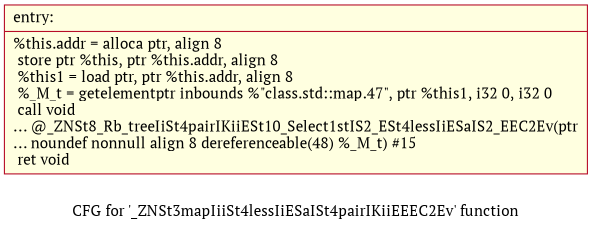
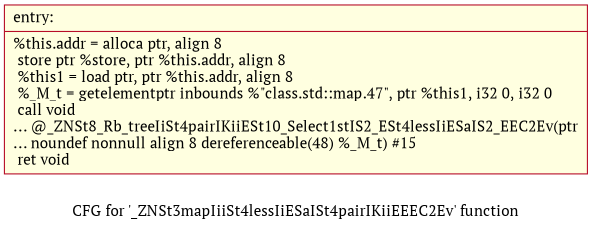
(146, 61) -> (150, 61)
